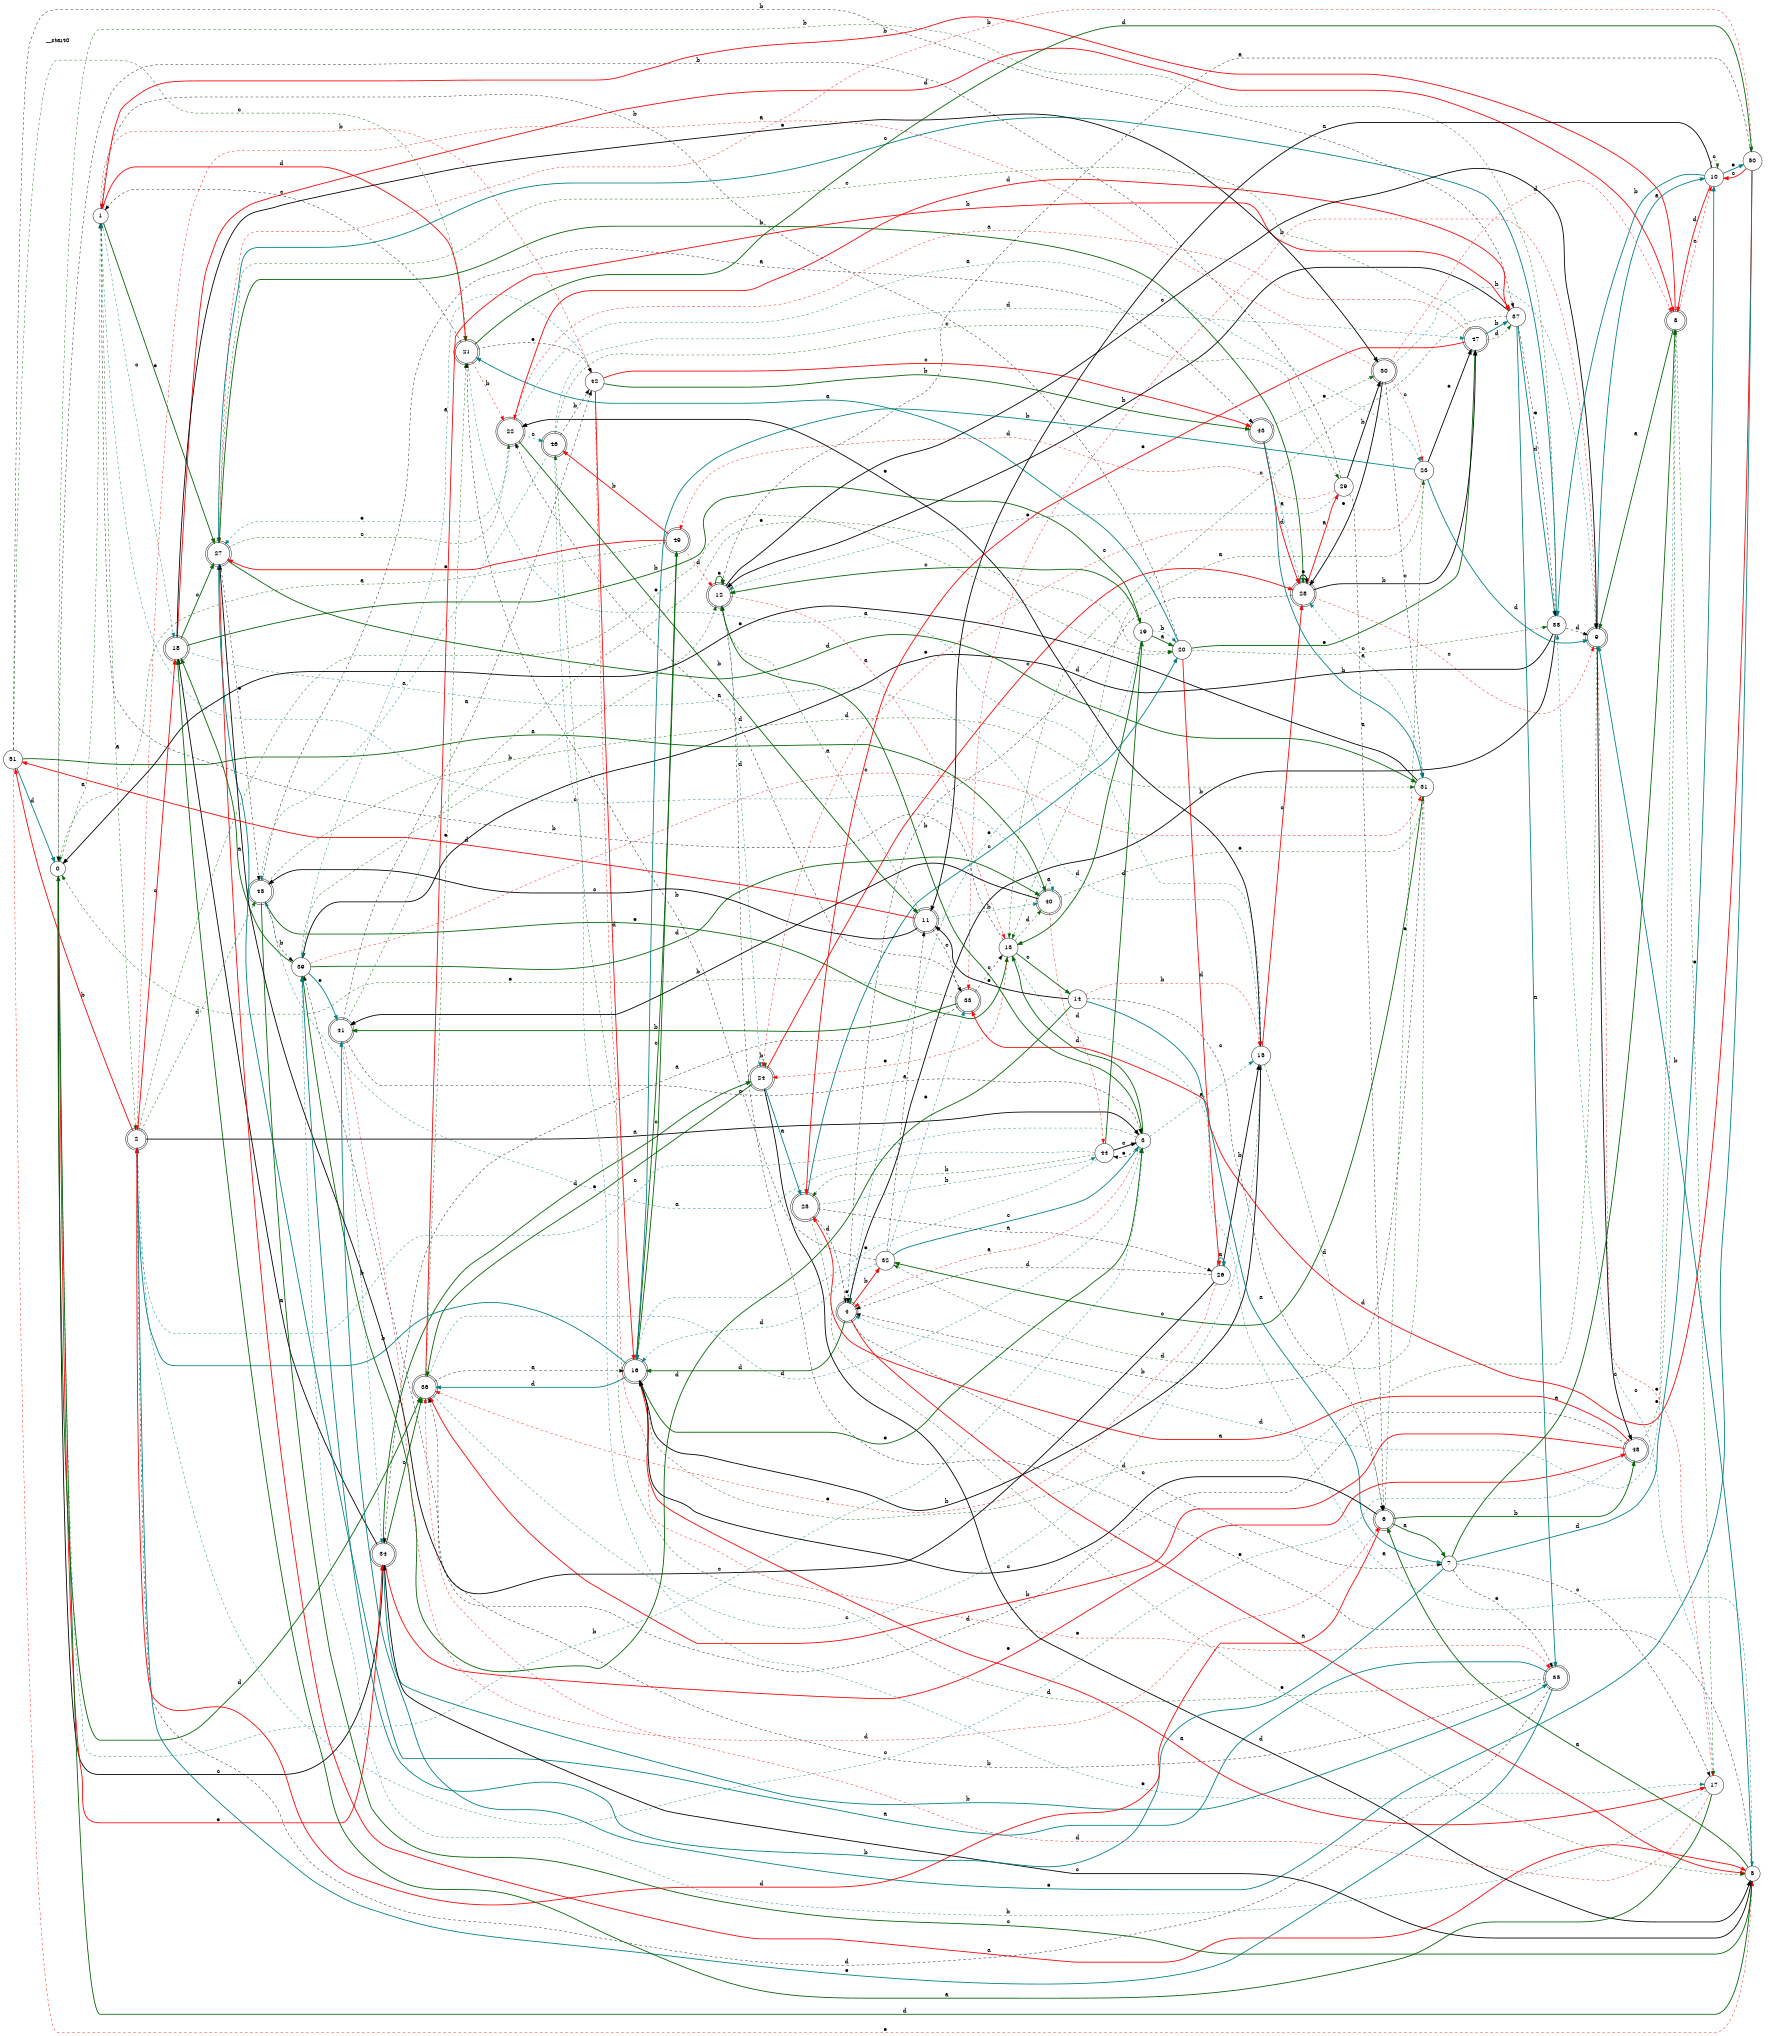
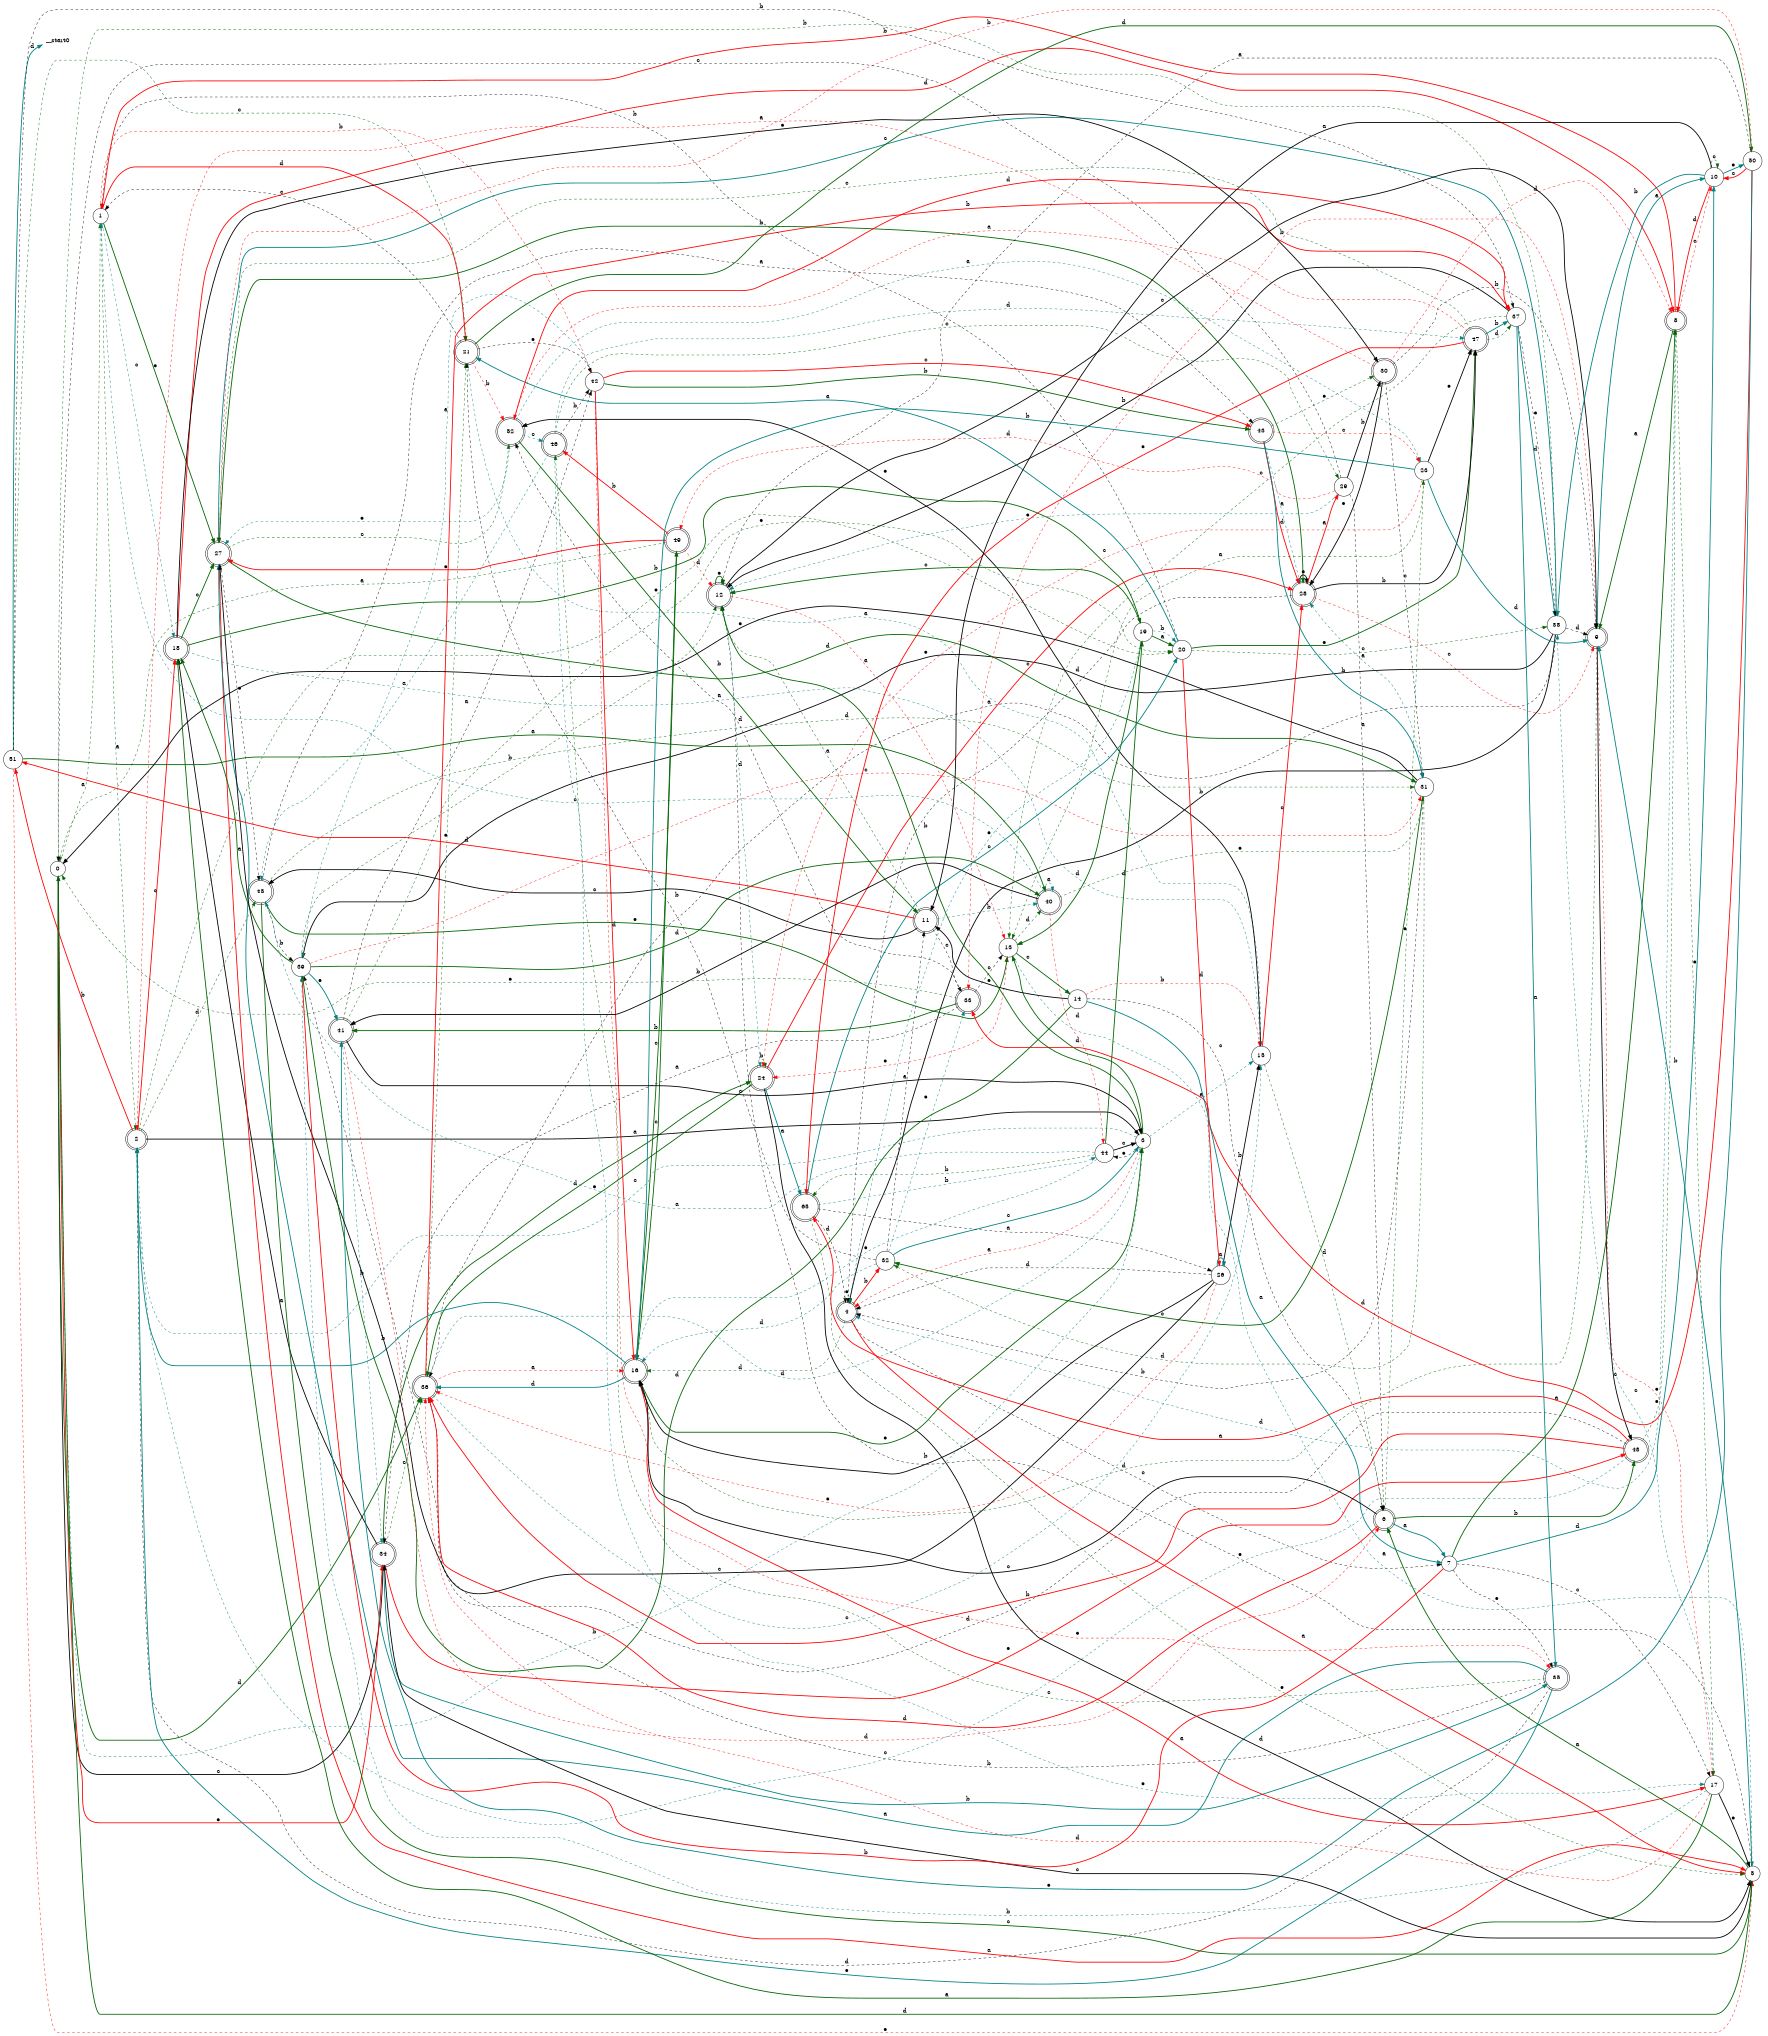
(698, 60) -> (698, 60)
(1561, 375) -> (1561, 375)
(1411, 416) -> (1350, 433)
(510, 432) -> (510, 432)
none -> (905, 731)
(352, 802) -> none
(35, 813) -> (14, 396)
(762, 1095) -> (762, 1095)
(805, 1207) -> (805, 1207)
(526, 1371) -> (526, 1371)
(757, 1371) -> (757, 1371)
(1060, 1456) -> (935, 1460)
(404, 1473) -> (404, 1473)
(1420, 1535) -> (1420, 1535)
(1049, 1693) -> (1049, 1693)
(597, 1796) -> (597, 1796)
none -> (1734, 1828)
(586, 1896) -> (839, 1719)
